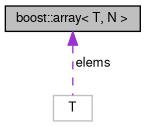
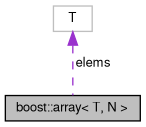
(73, 70) -> (73, 70)
